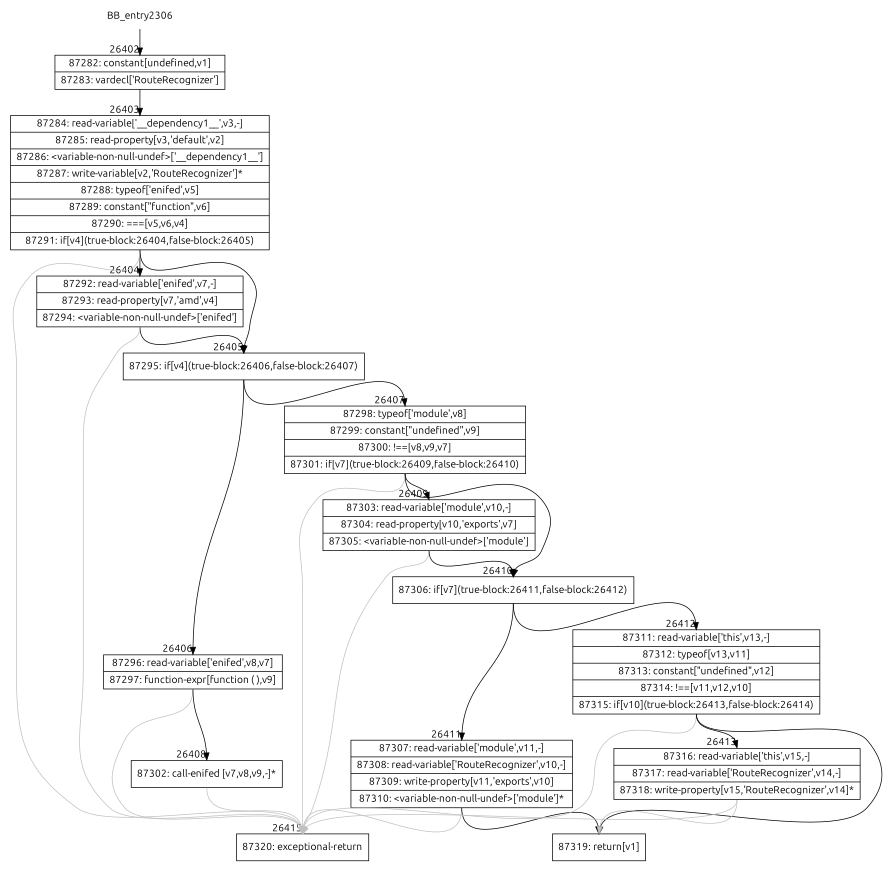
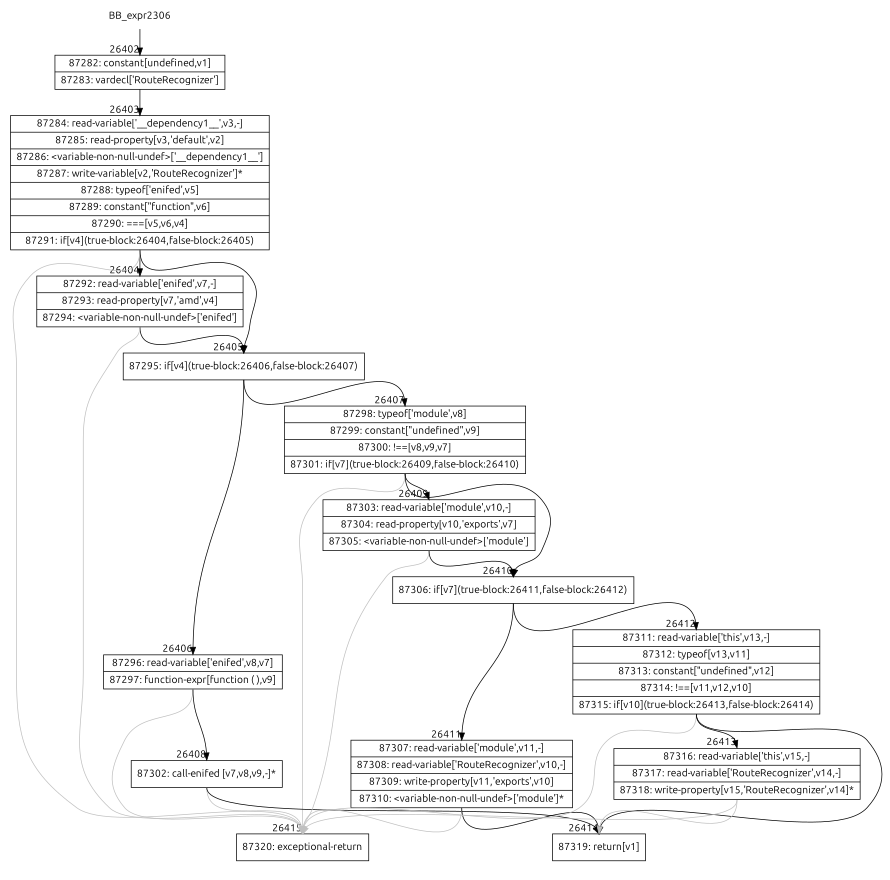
(140, 16) -> (140, 16)
none -> (400, 811)
